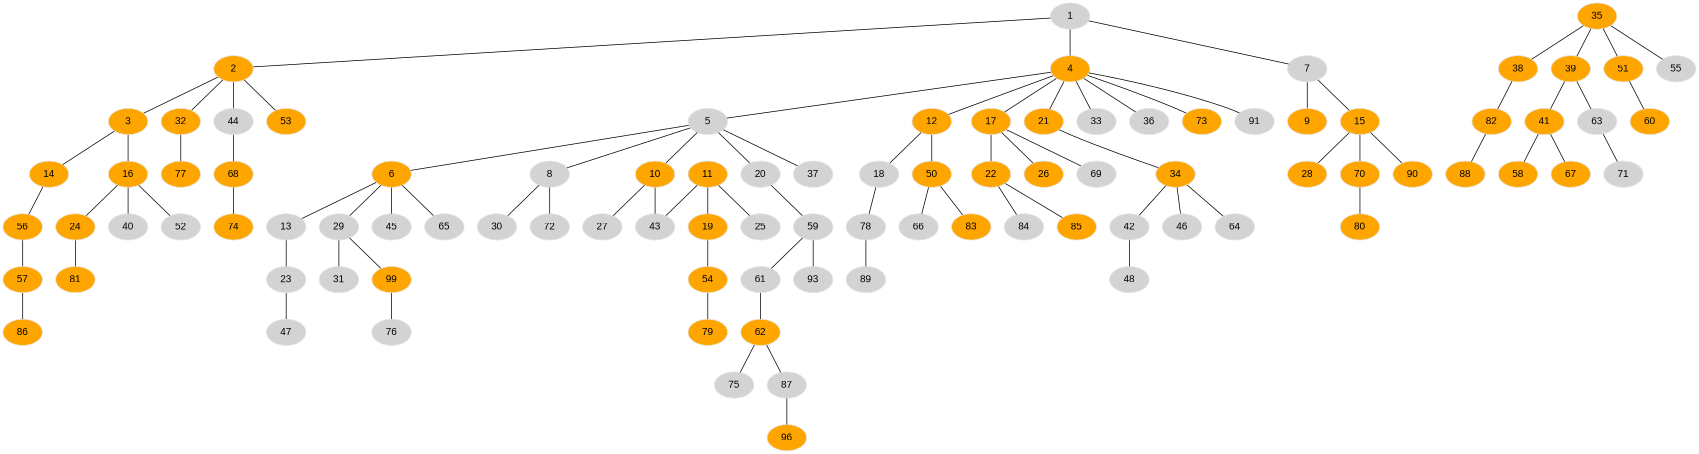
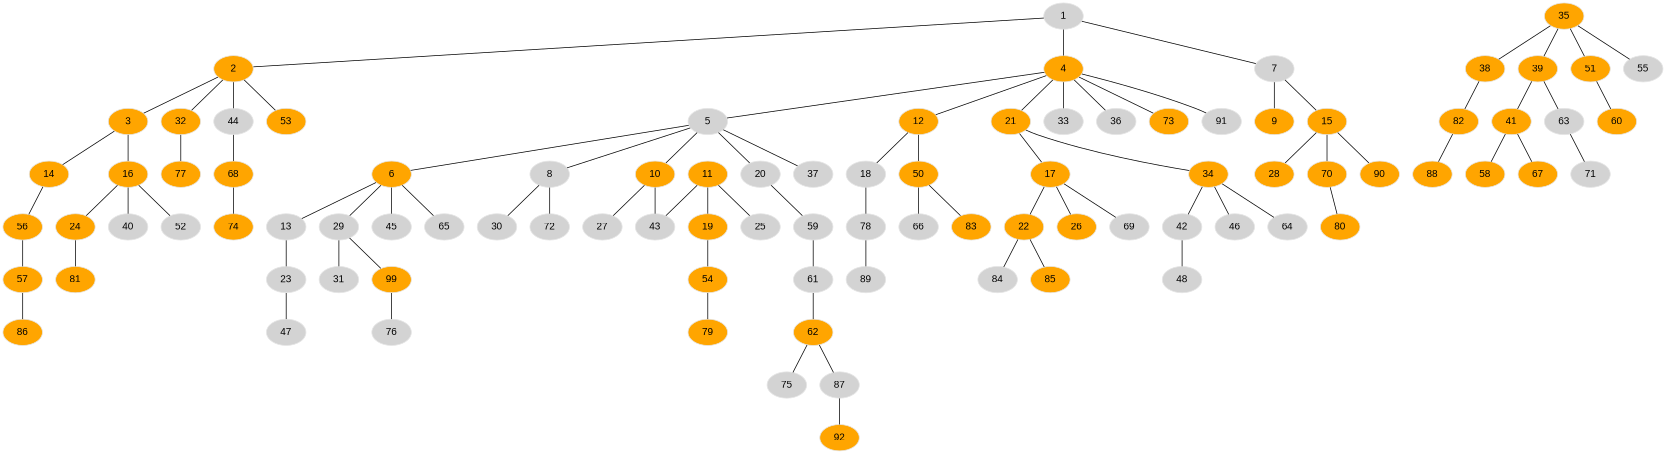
(1031, 95) -> (1031, 148)
(813, 280) -> none
(787, 438) -> (840, 438)
